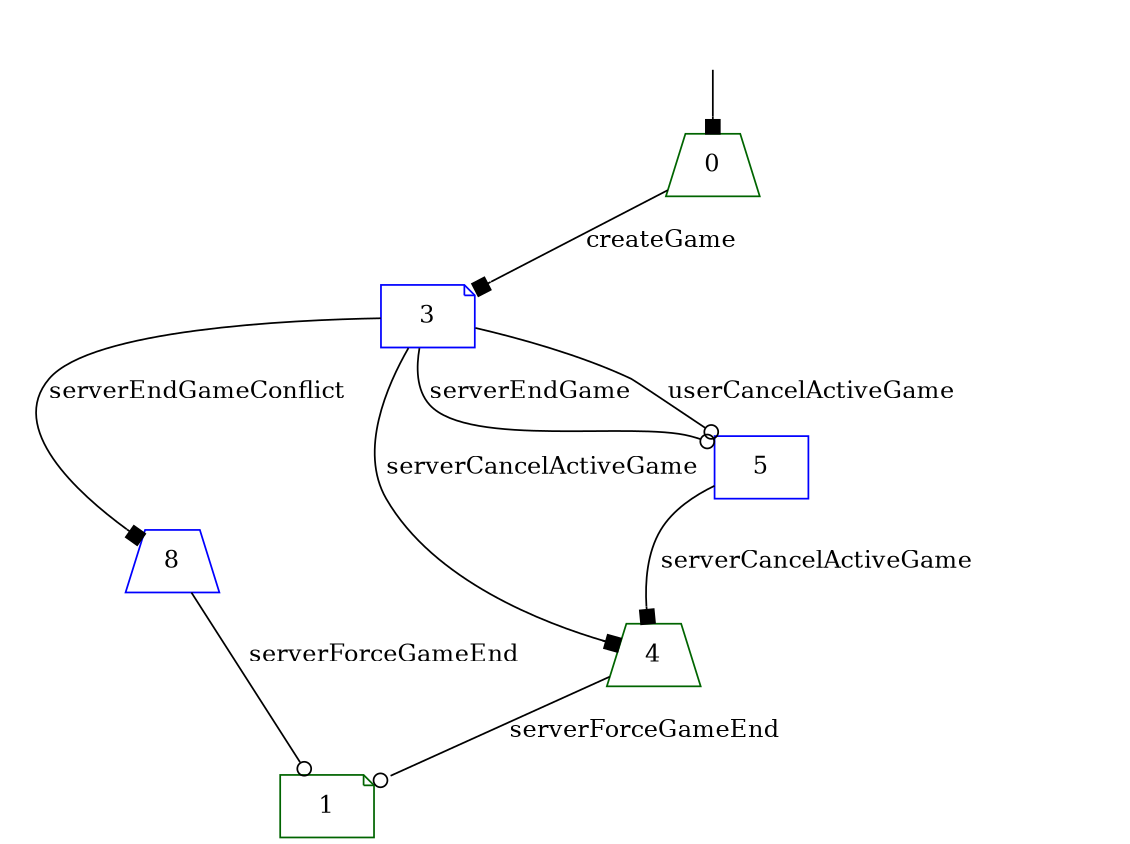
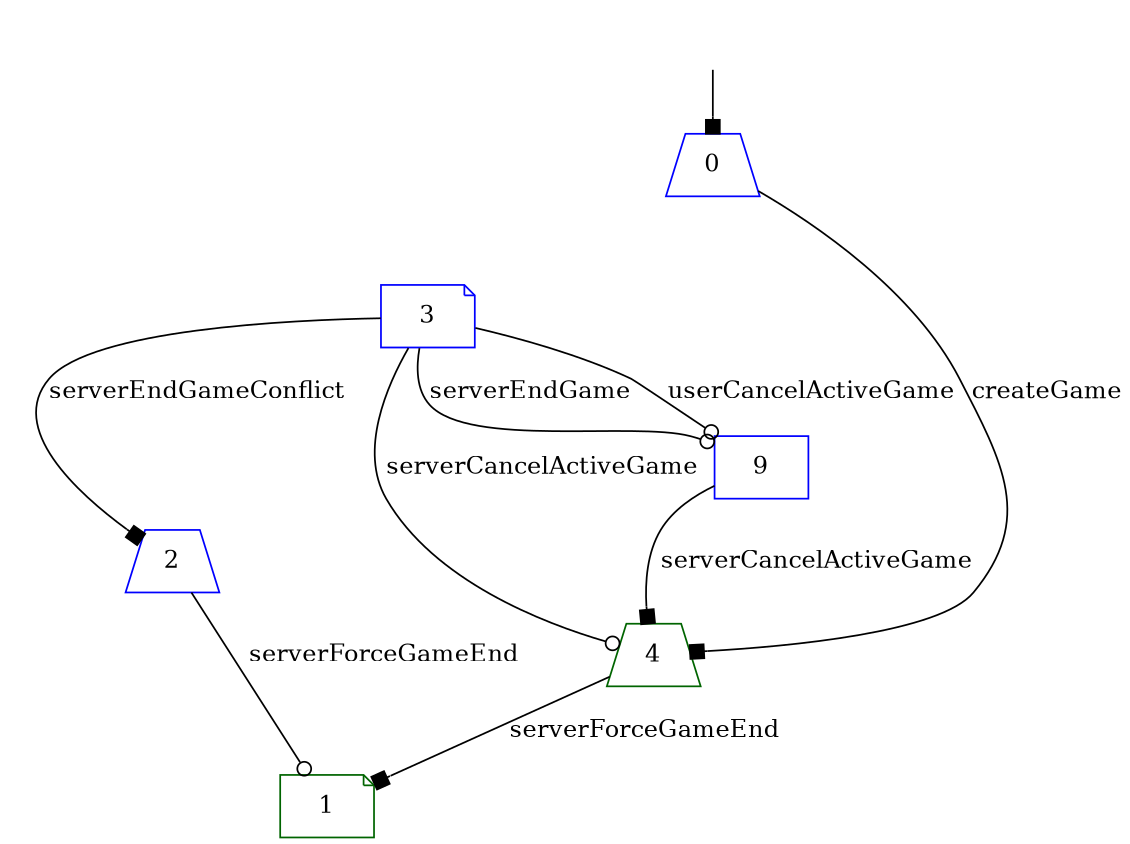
(713, 165) -> (713, 165)
(579, 236) -> (1004, 484)
(761, 467) -> (761, 467)
(420, 541) -> (420, 541)
(172, 561) -> (172, 561)
(500, 726) -> (500, 726)
